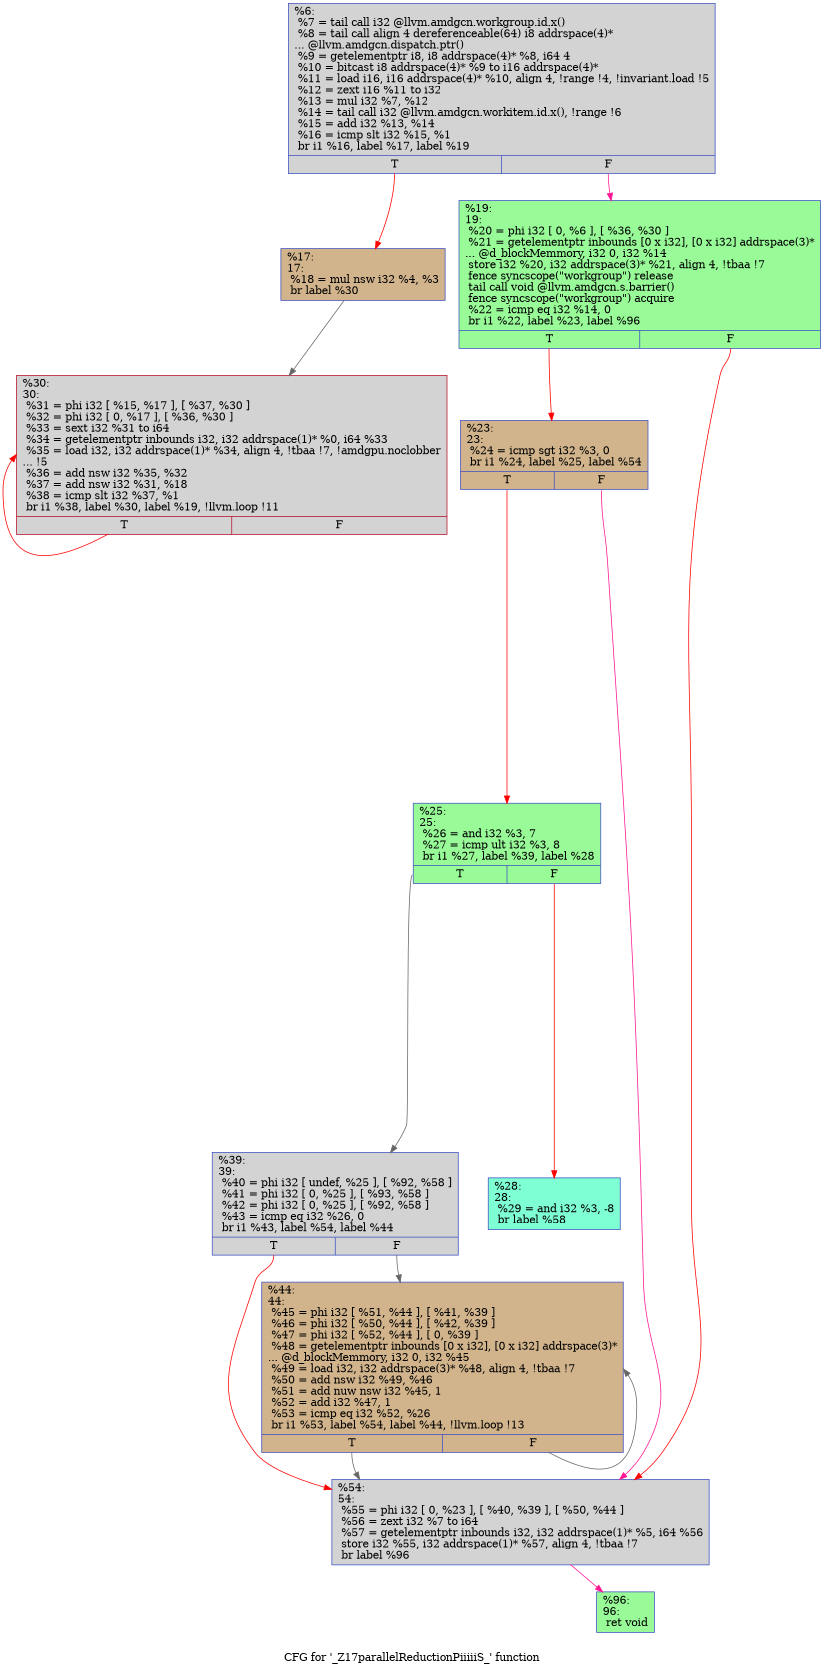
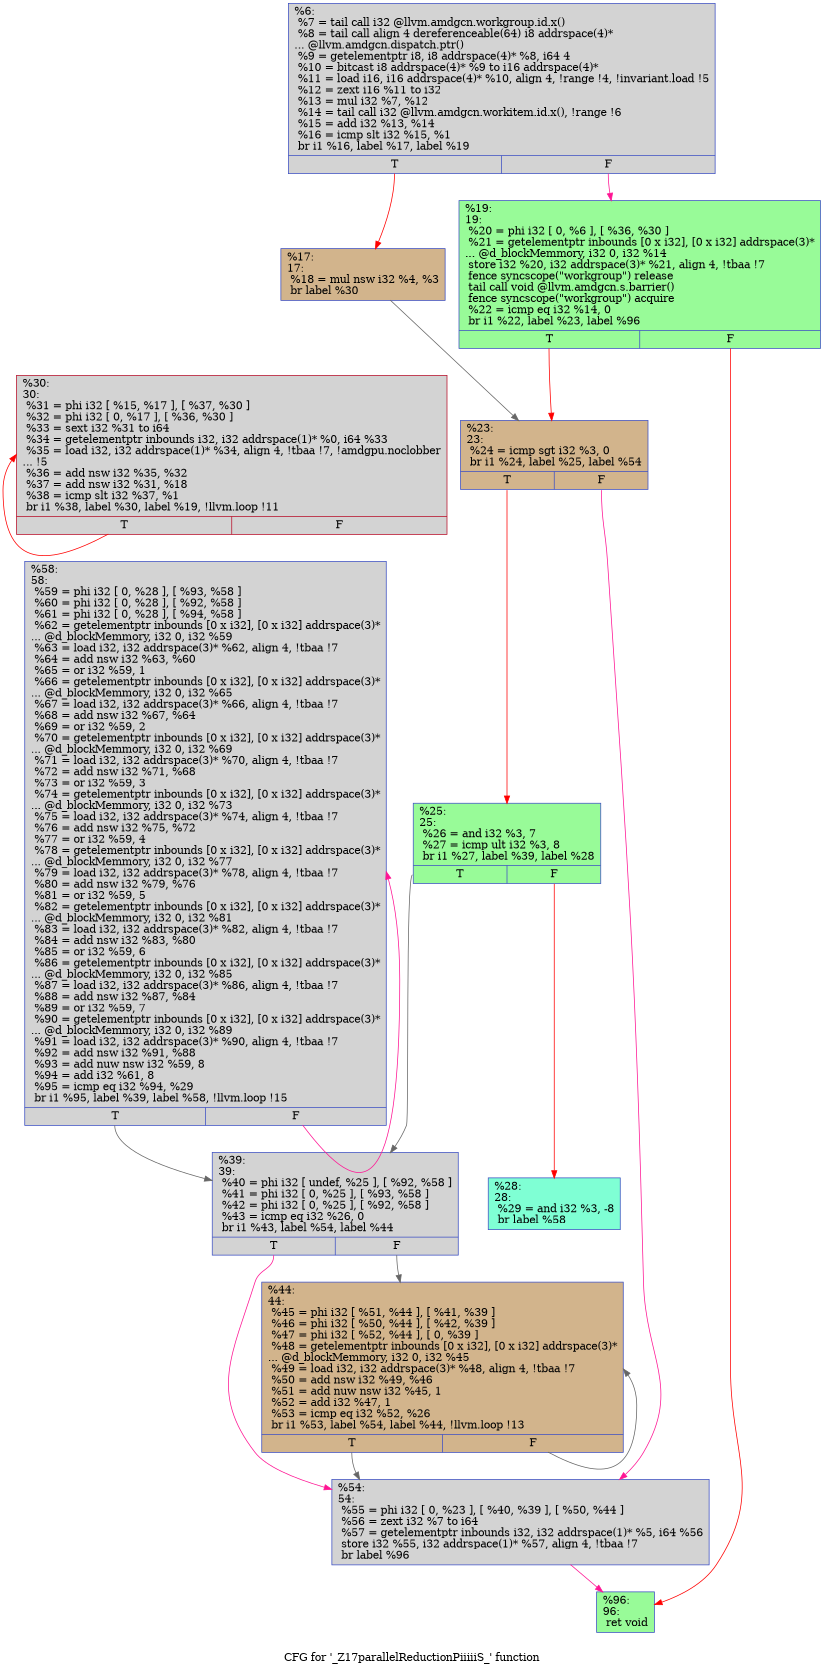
(319, 335) -> (452, 358)
none -> (206, 843)
(692, 918) -> (730, 993)
(229, 1391) -> (229, 1391)
